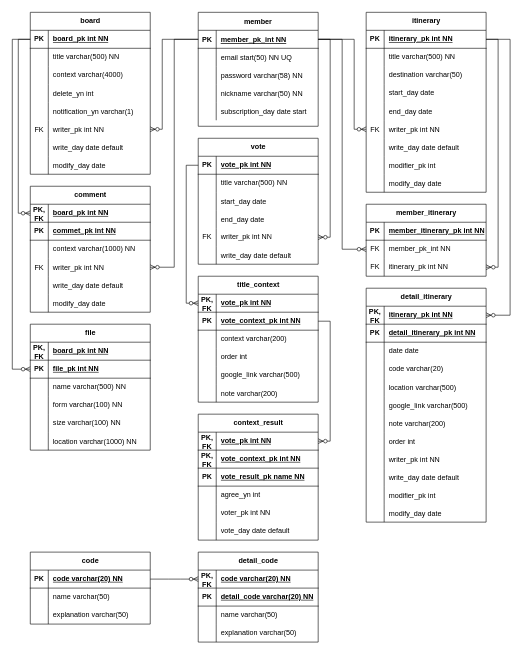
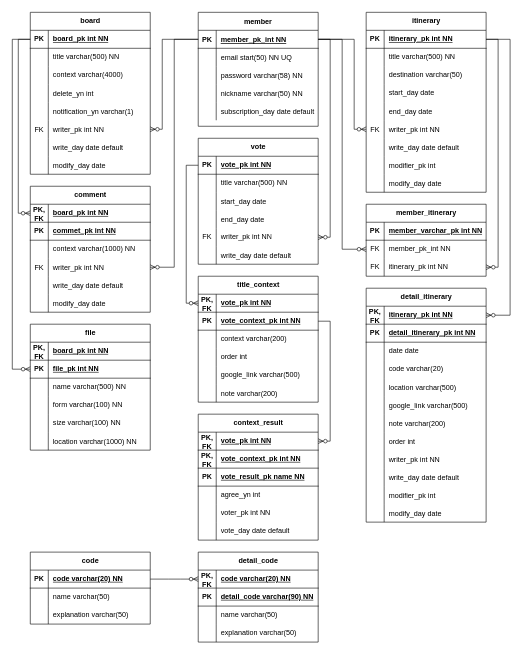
(272, 112) -> (276, 112)
(437, 231) -> (435, 231)
(270, 597) -> (270, 597)
